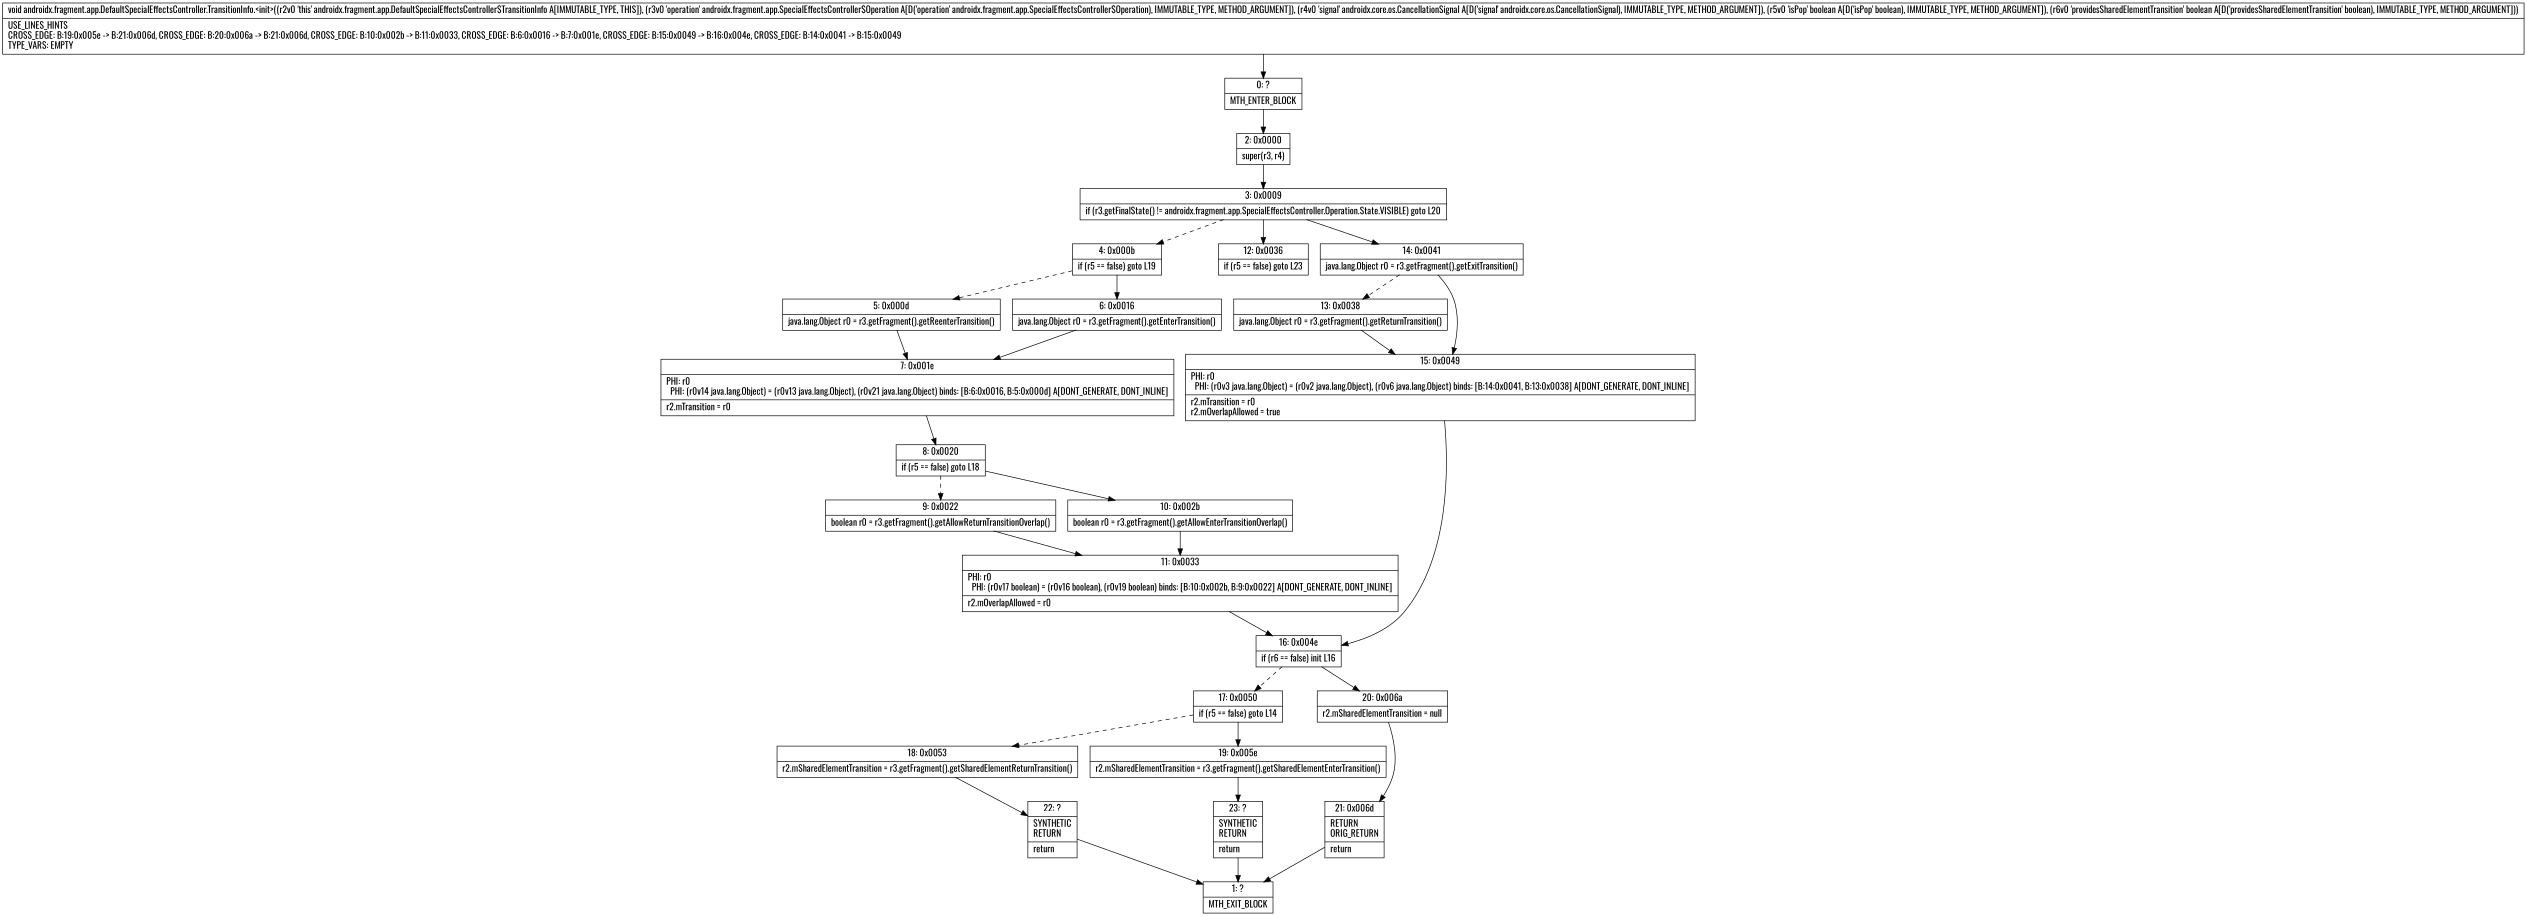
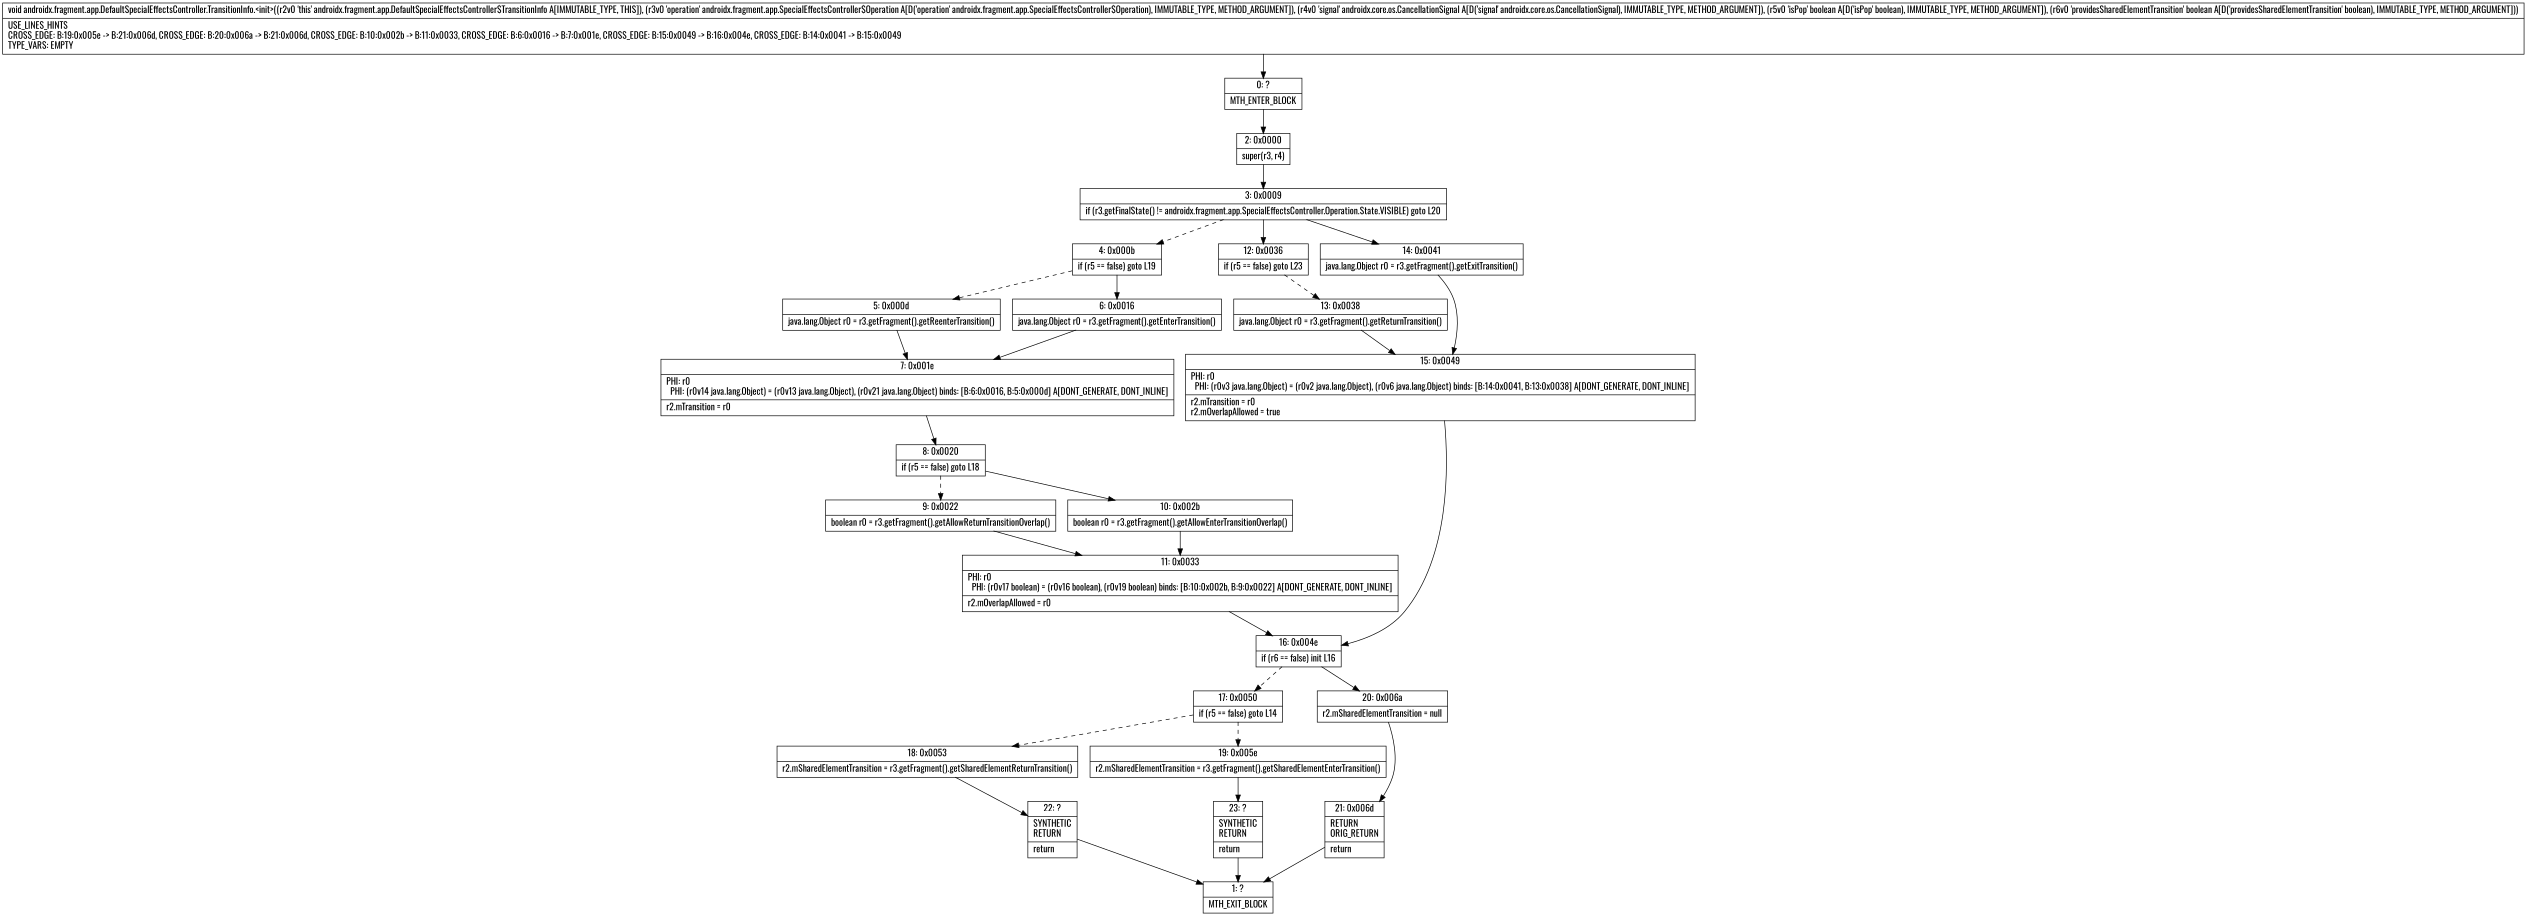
(1384, 285) -> (1299, 285)
(1238, 731) -> (1238, 731)
